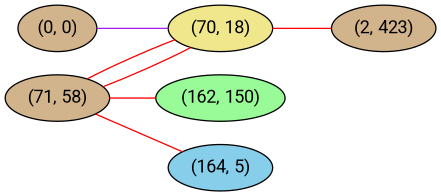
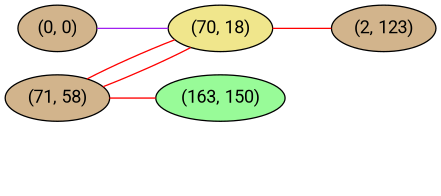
(384, 28) -> (384, 28)
(220, 98) -> (220, 98)
(220, 168) -> none
